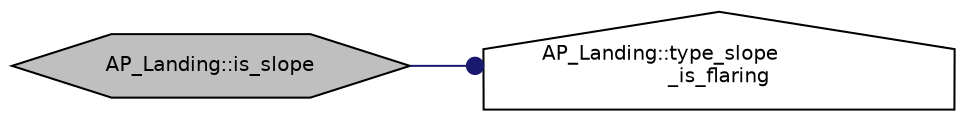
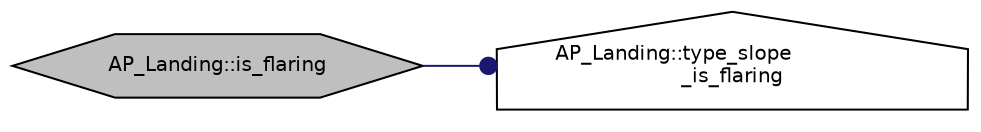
(211, 66) -> (218, 66)
